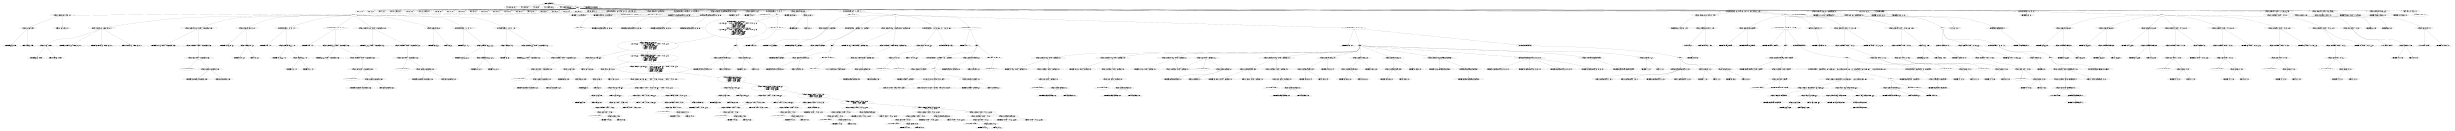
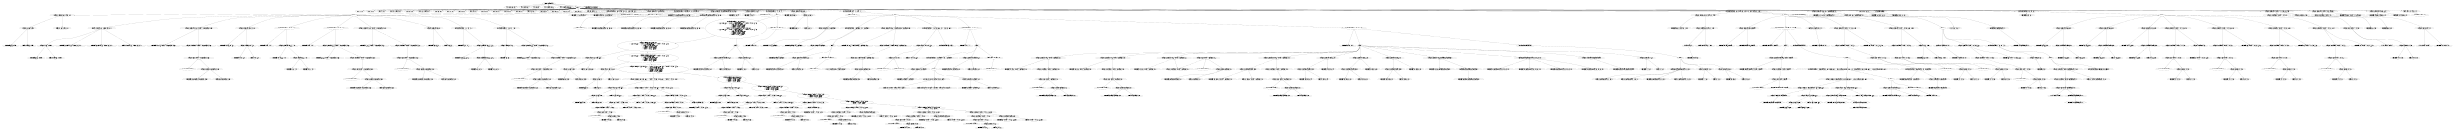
(287, 28) -> (287, 28)
